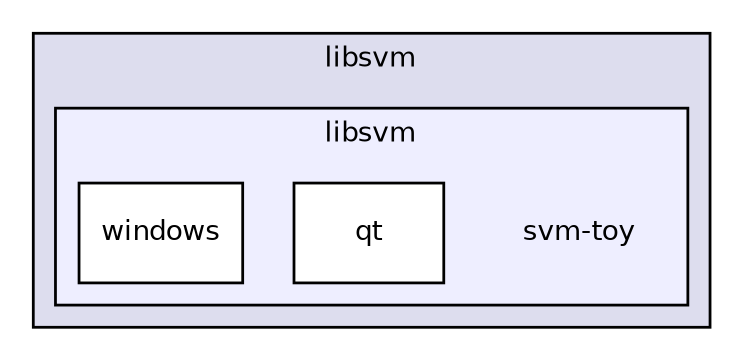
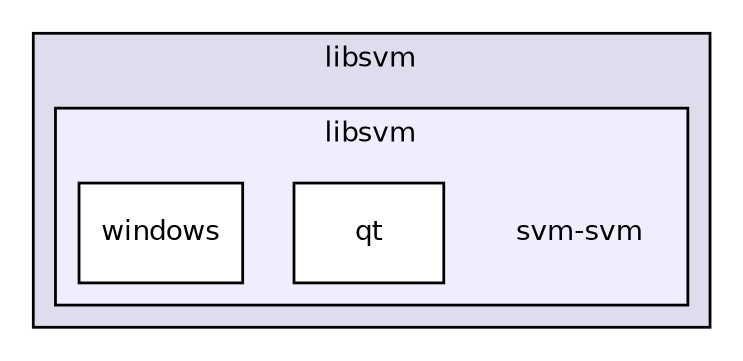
(580, 233) -> (580, 233)
